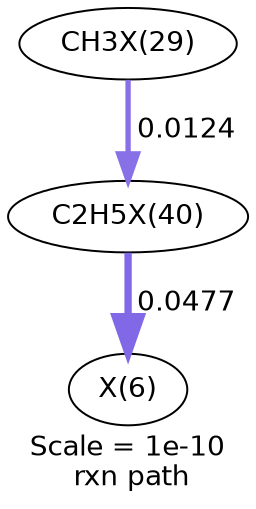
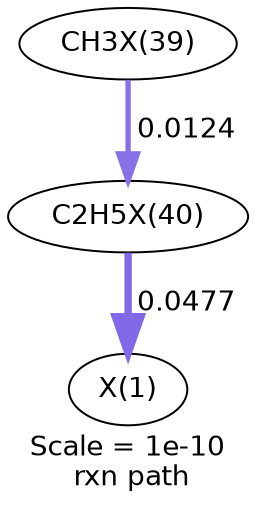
(128, 44) -> (128, 44)
(128, 390) -> (128, 390)
